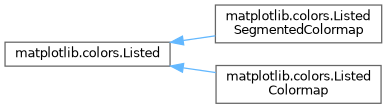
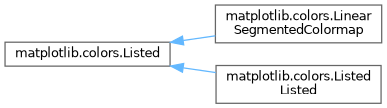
(299, 24) -> (299, 24)
(299, 84) -> (299, 84)
